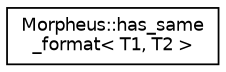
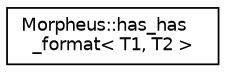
(113, 36) -> (113, 36)
